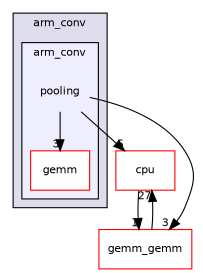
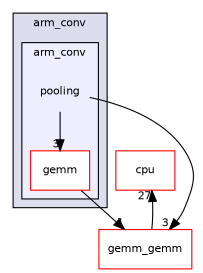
(92, 121) -> none
(138, 204) -> (99, 206)
